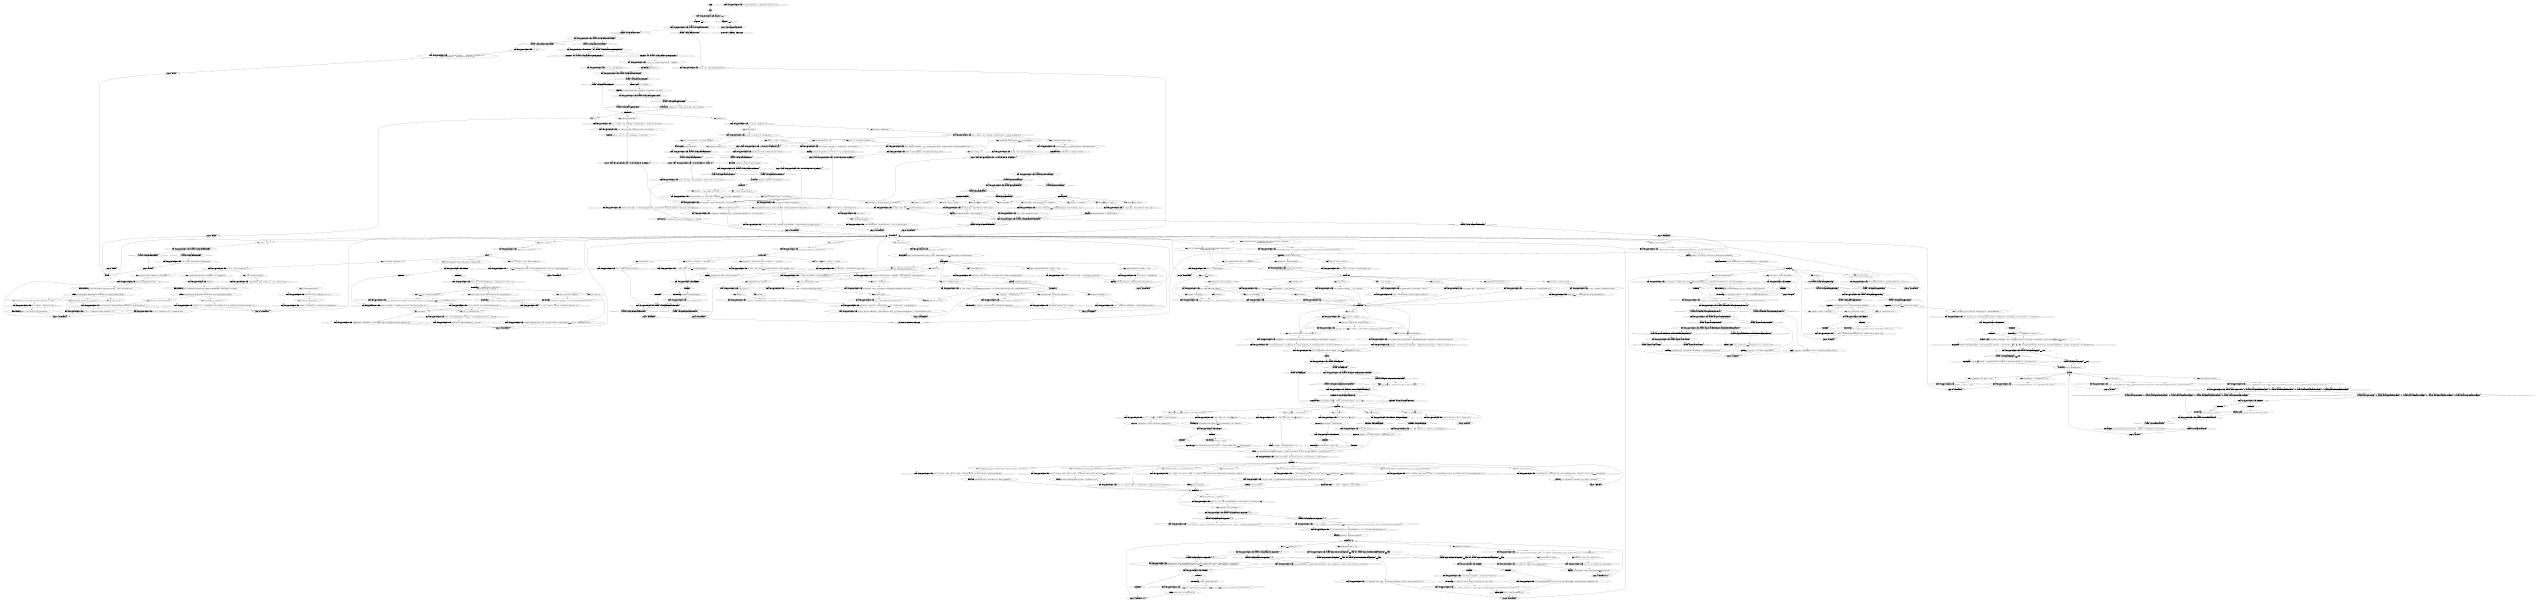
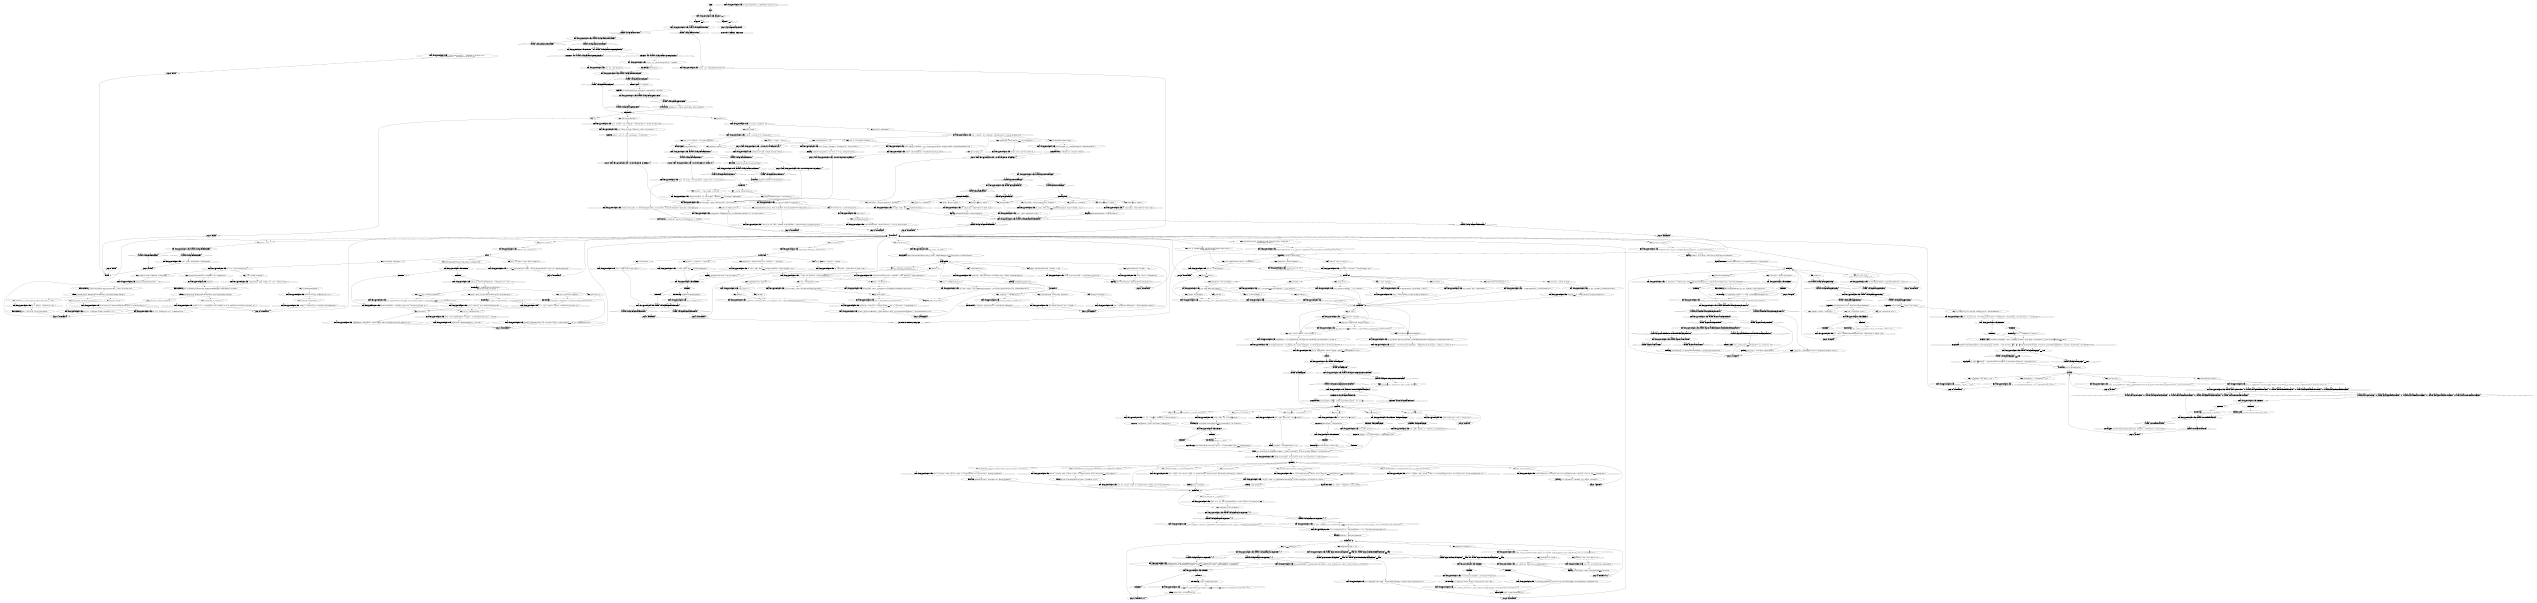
(527, 50) -> none
none -> (1241, 412)
